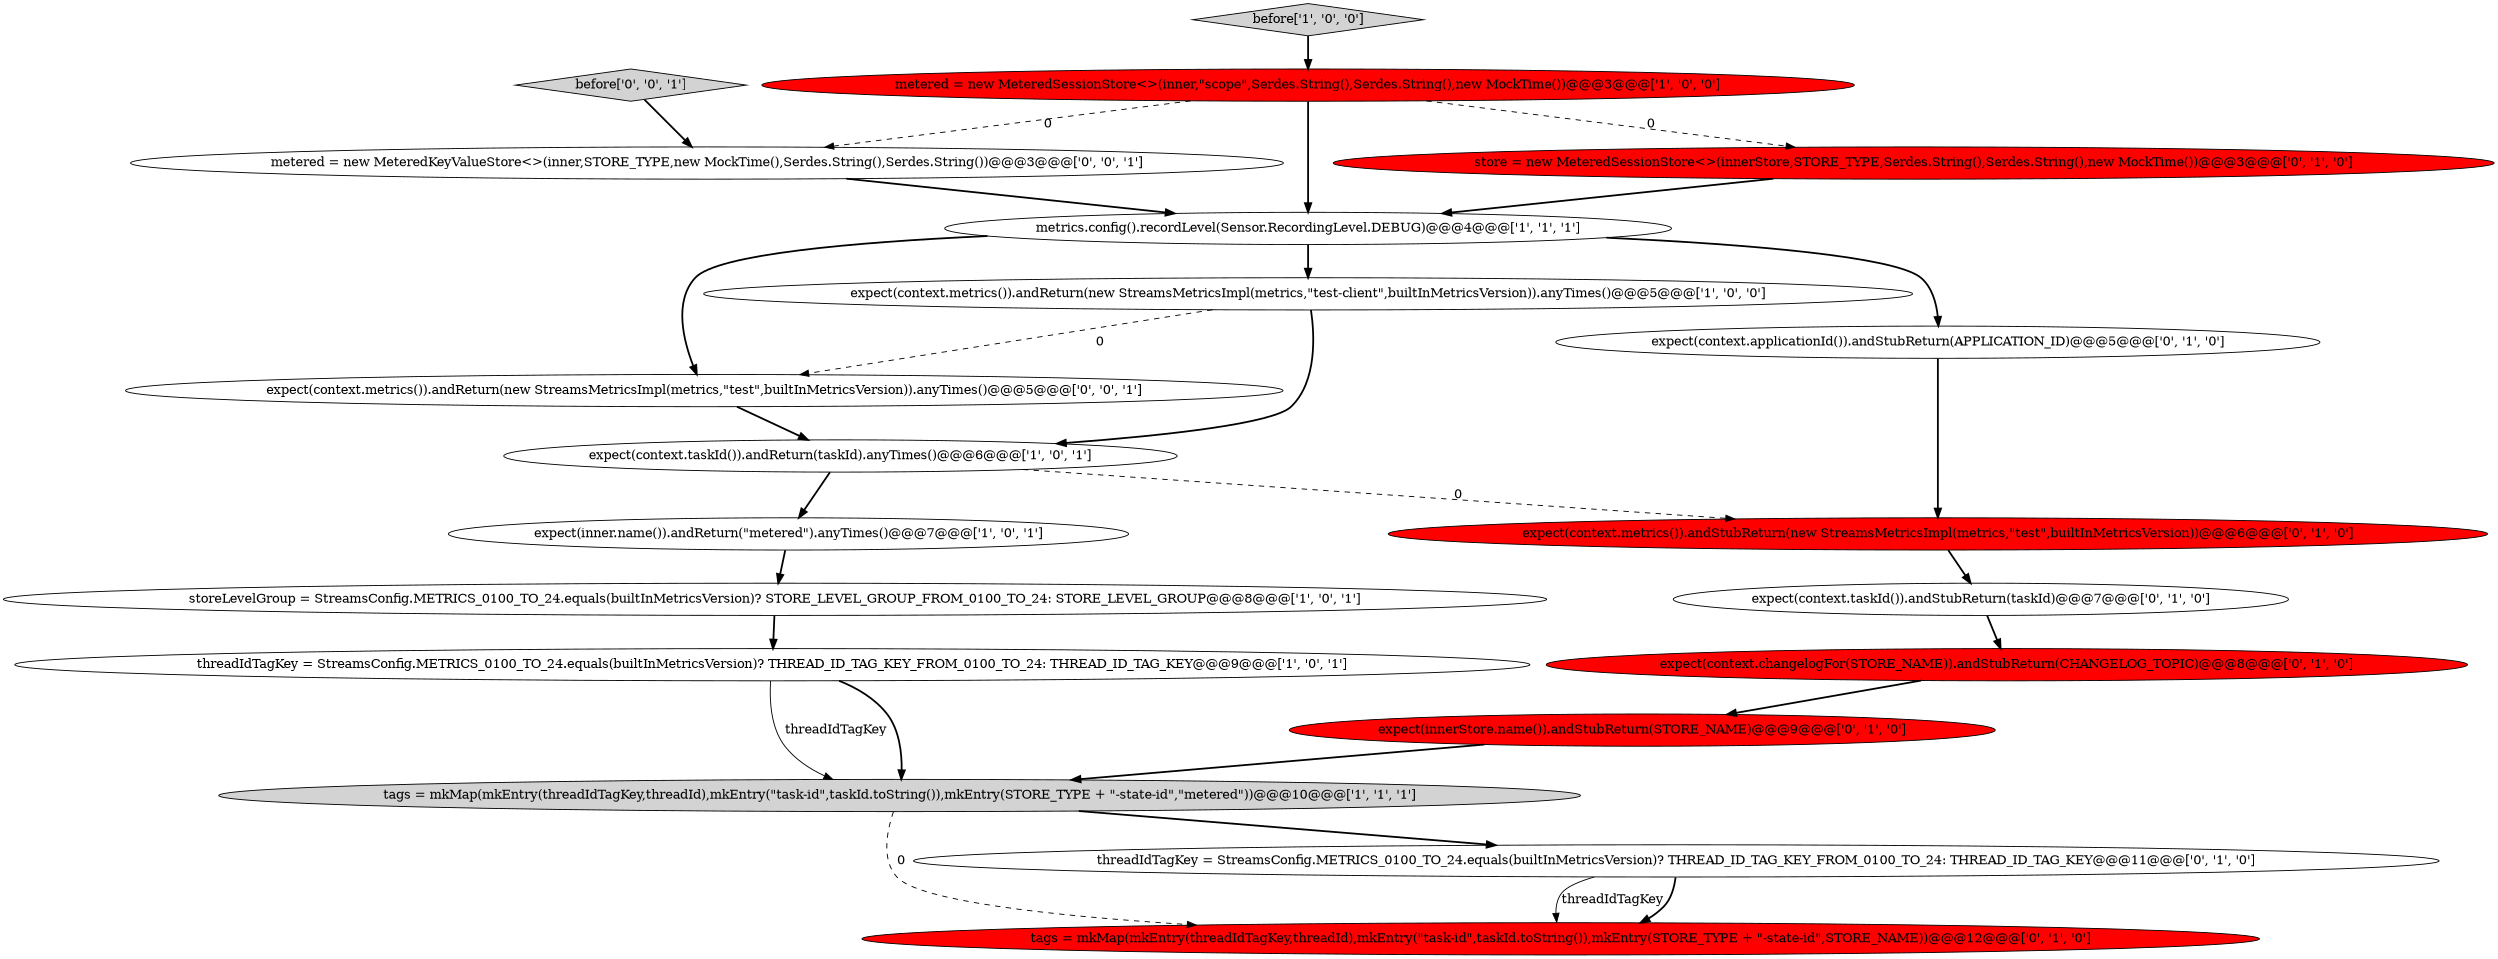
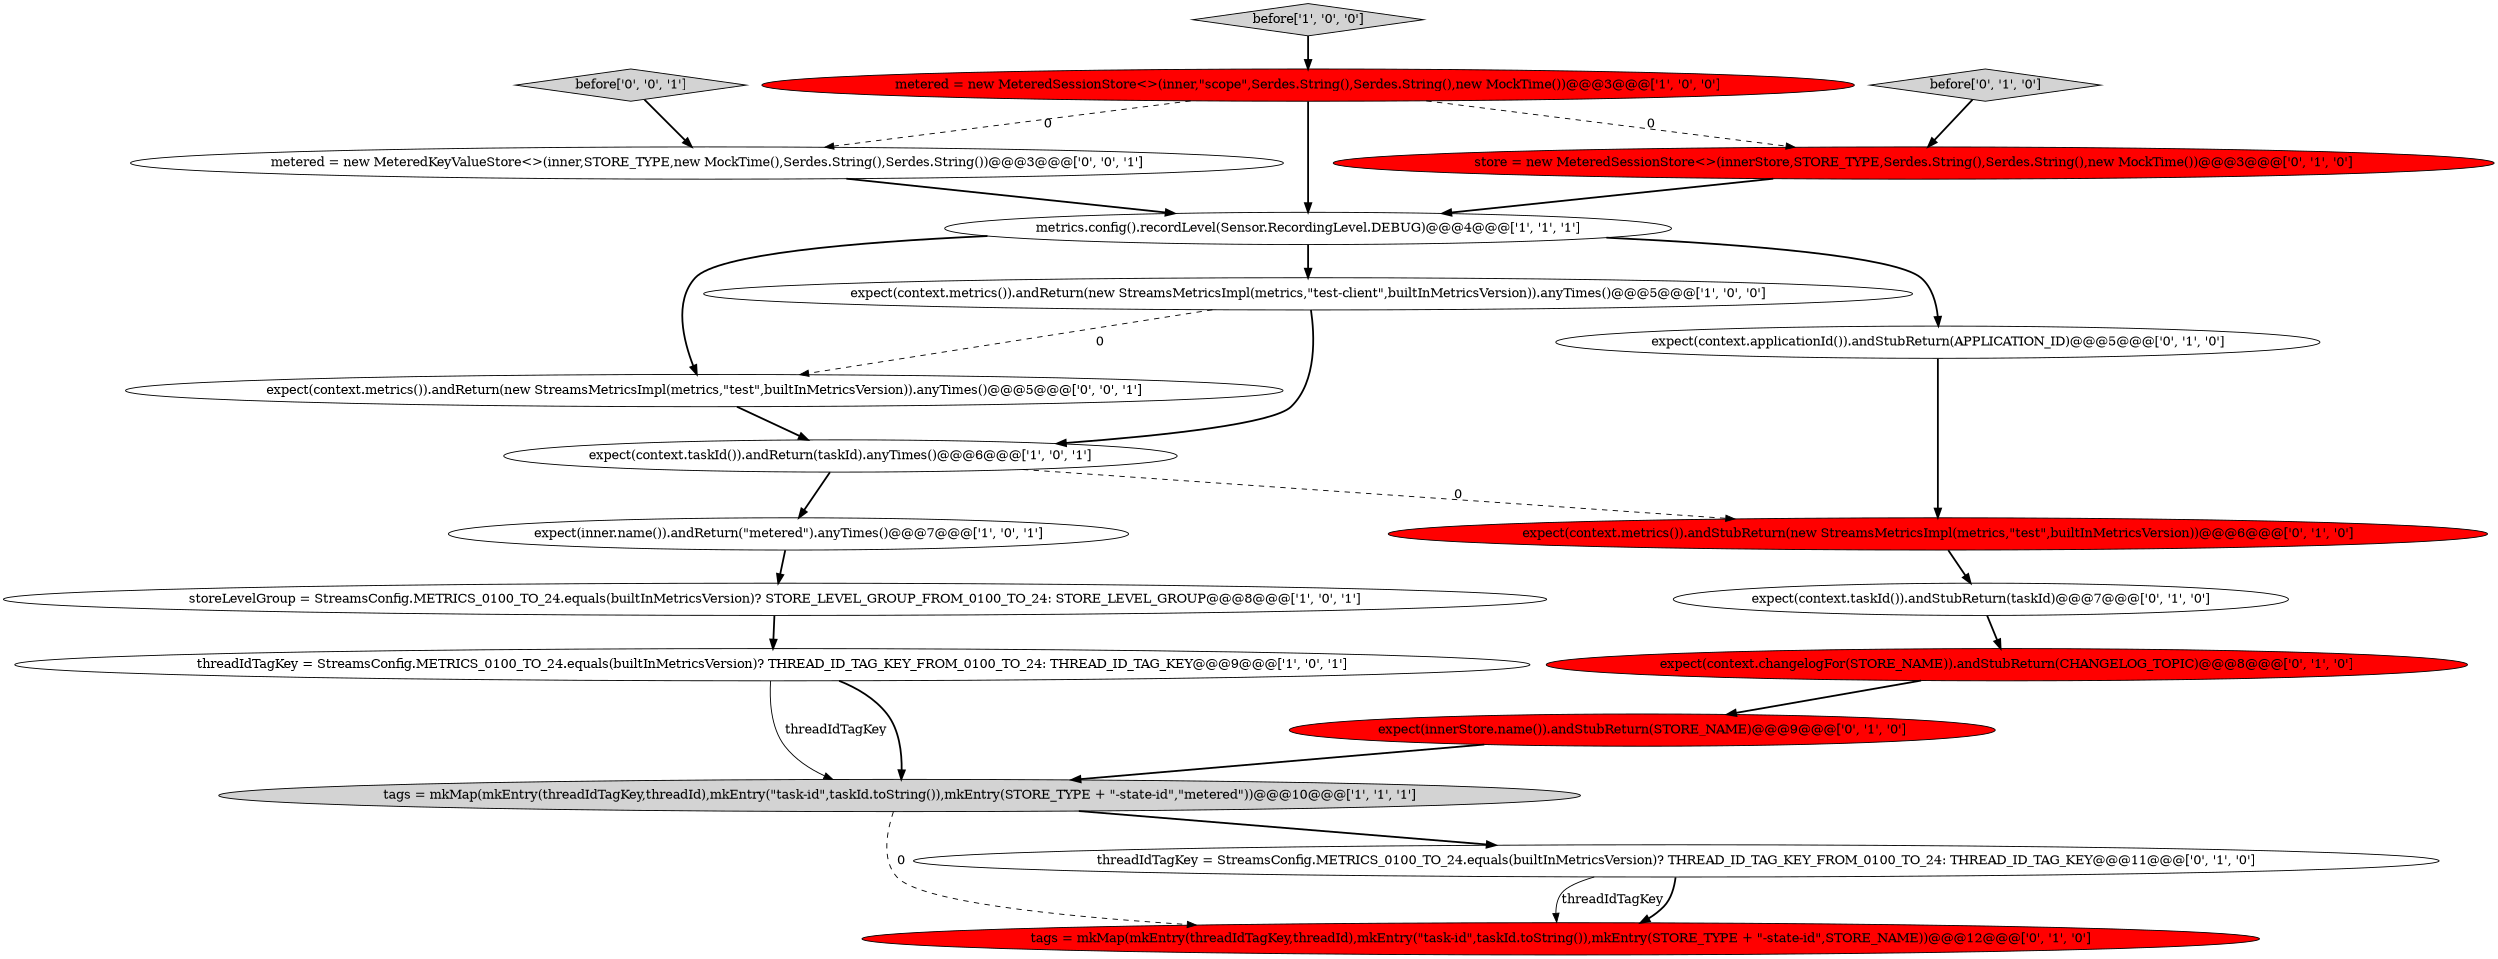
none -> (1985, 85)
